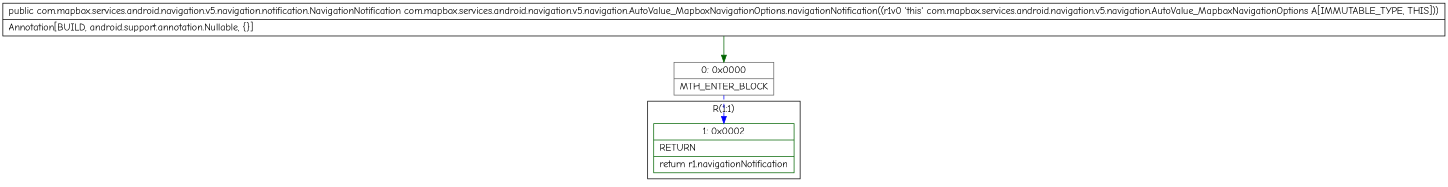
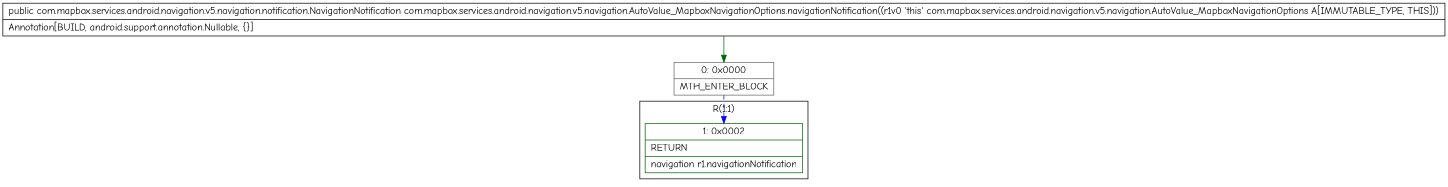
(724, 164) -> (724, 164)
